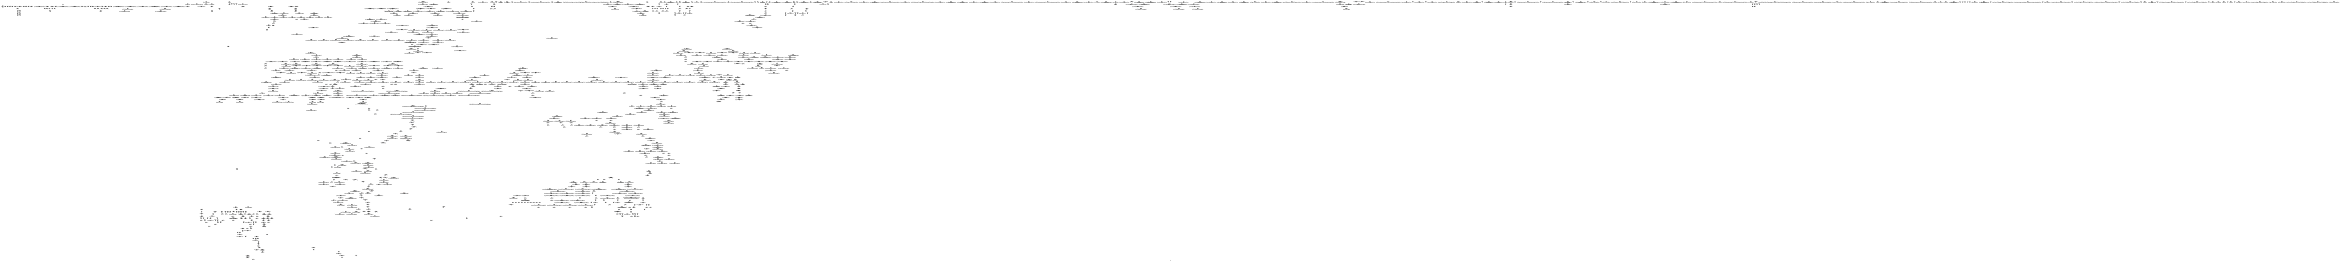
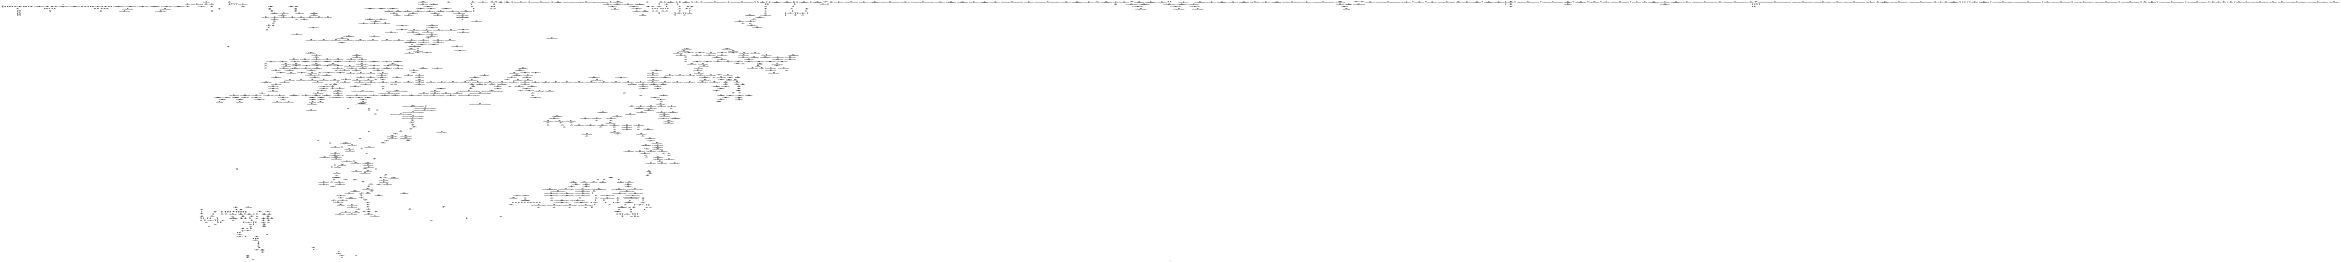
(641, 13) -> none
